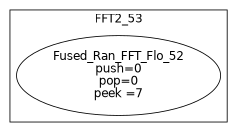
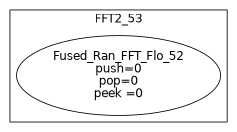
(119, 76) -> (119, 76)
